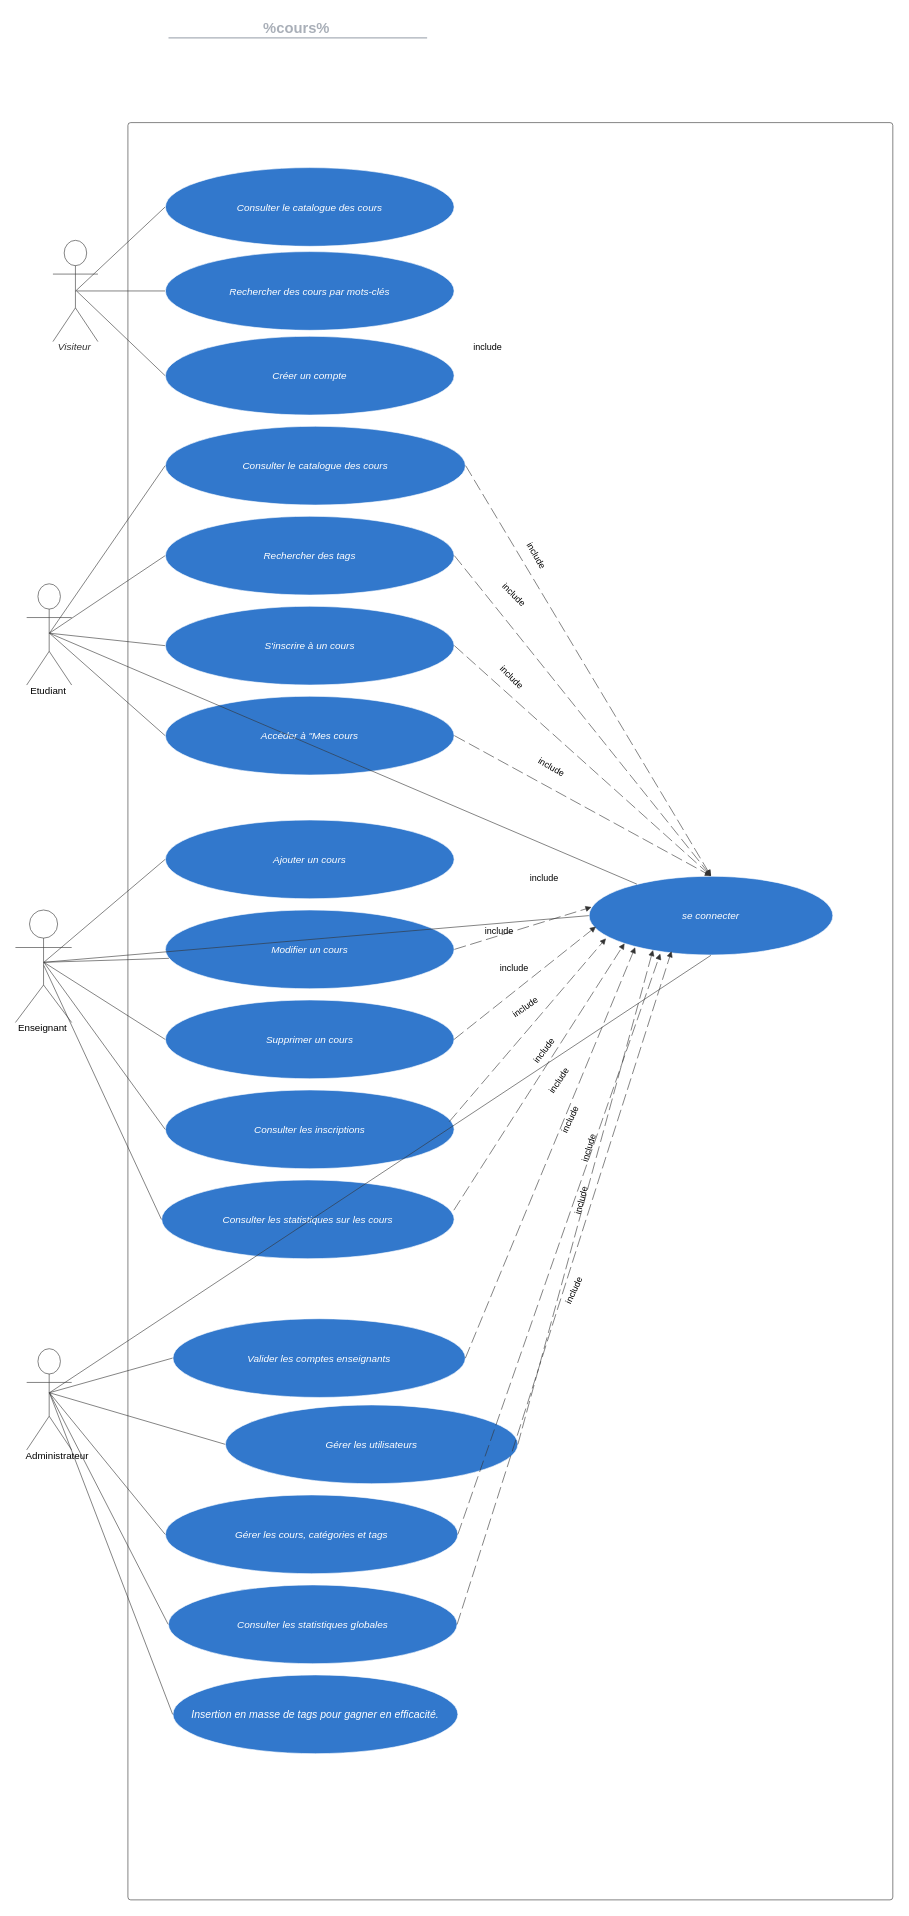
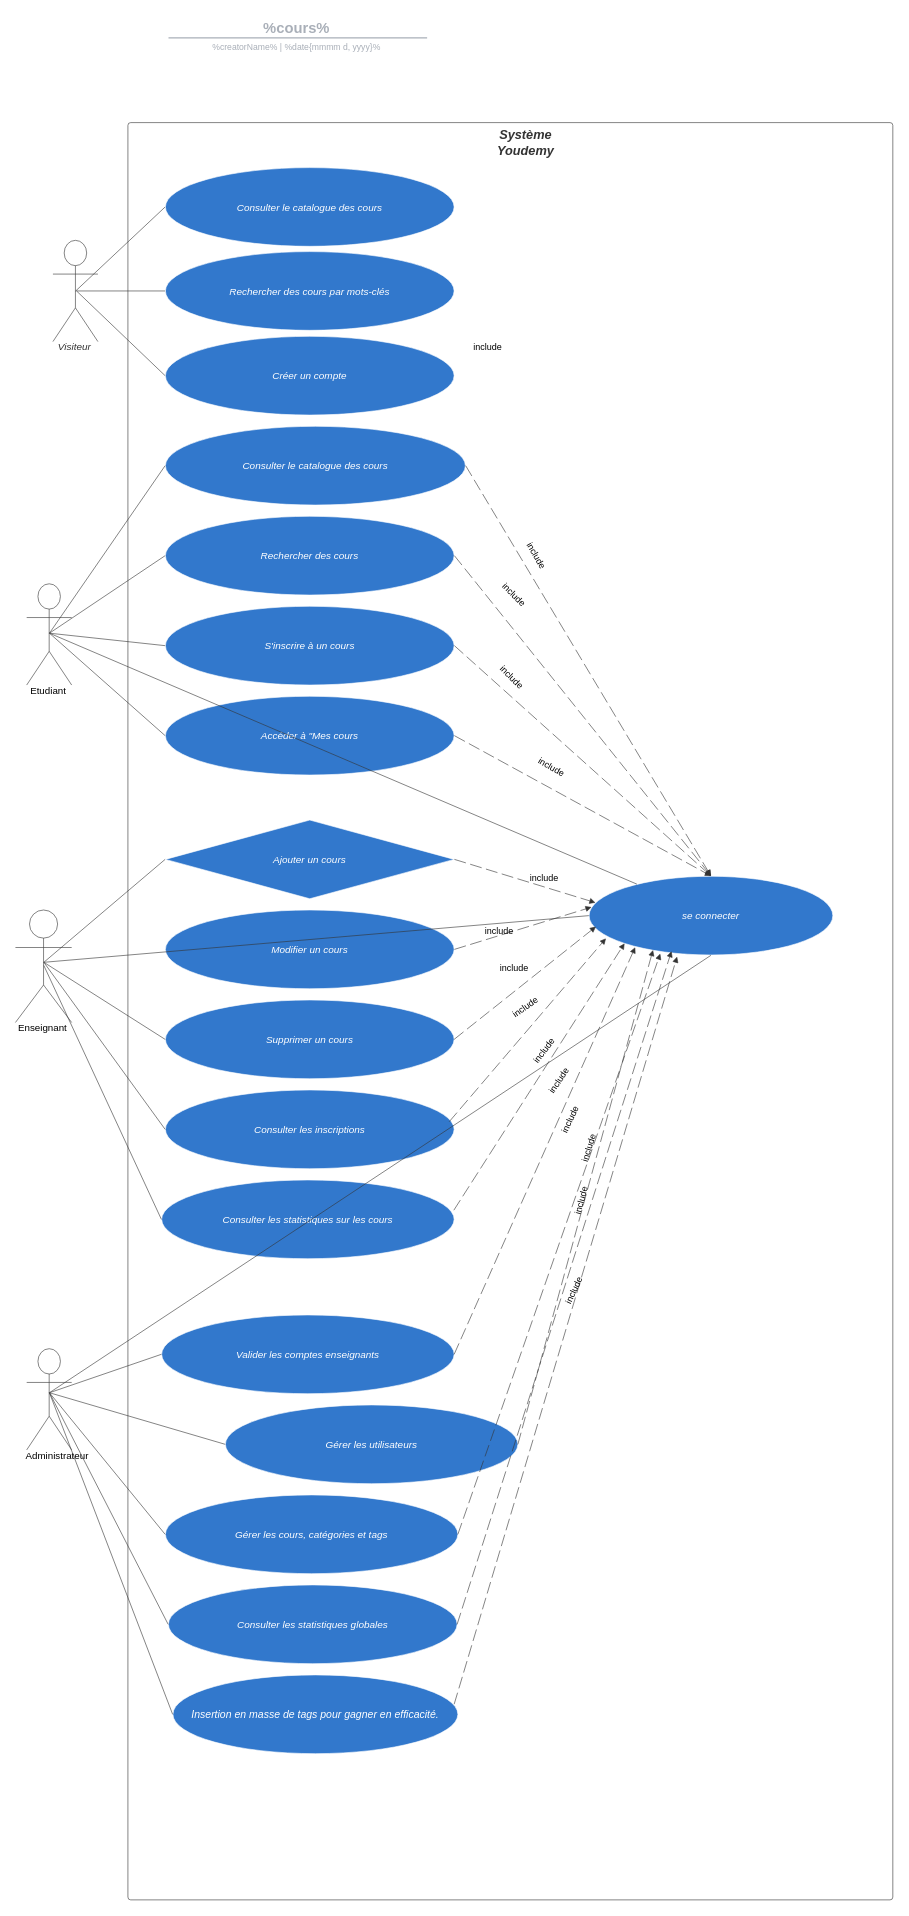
none -> (297, 44)
none -> (525, 144)
(310, 556) -> (310, 556)
(310, 860) -> (310, 860)
none -> (522, 880)
(113, 960) -> none
(319, 1358) -> (308, 1355)
none -> (517, 1495)
